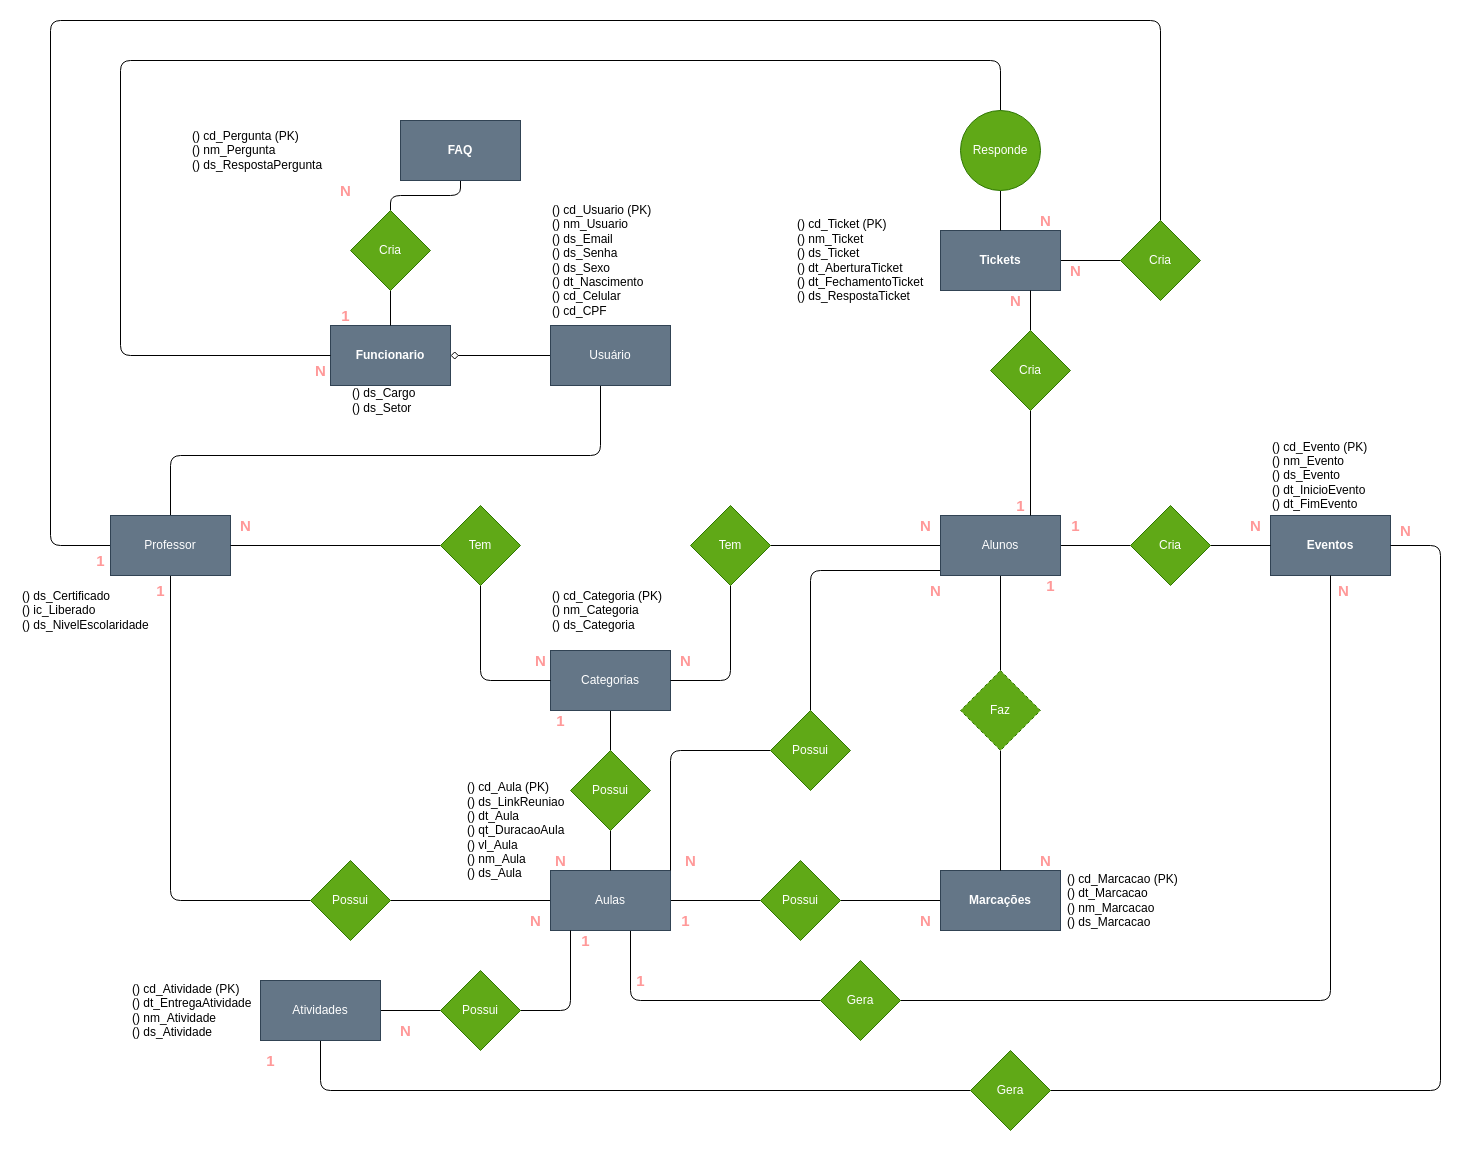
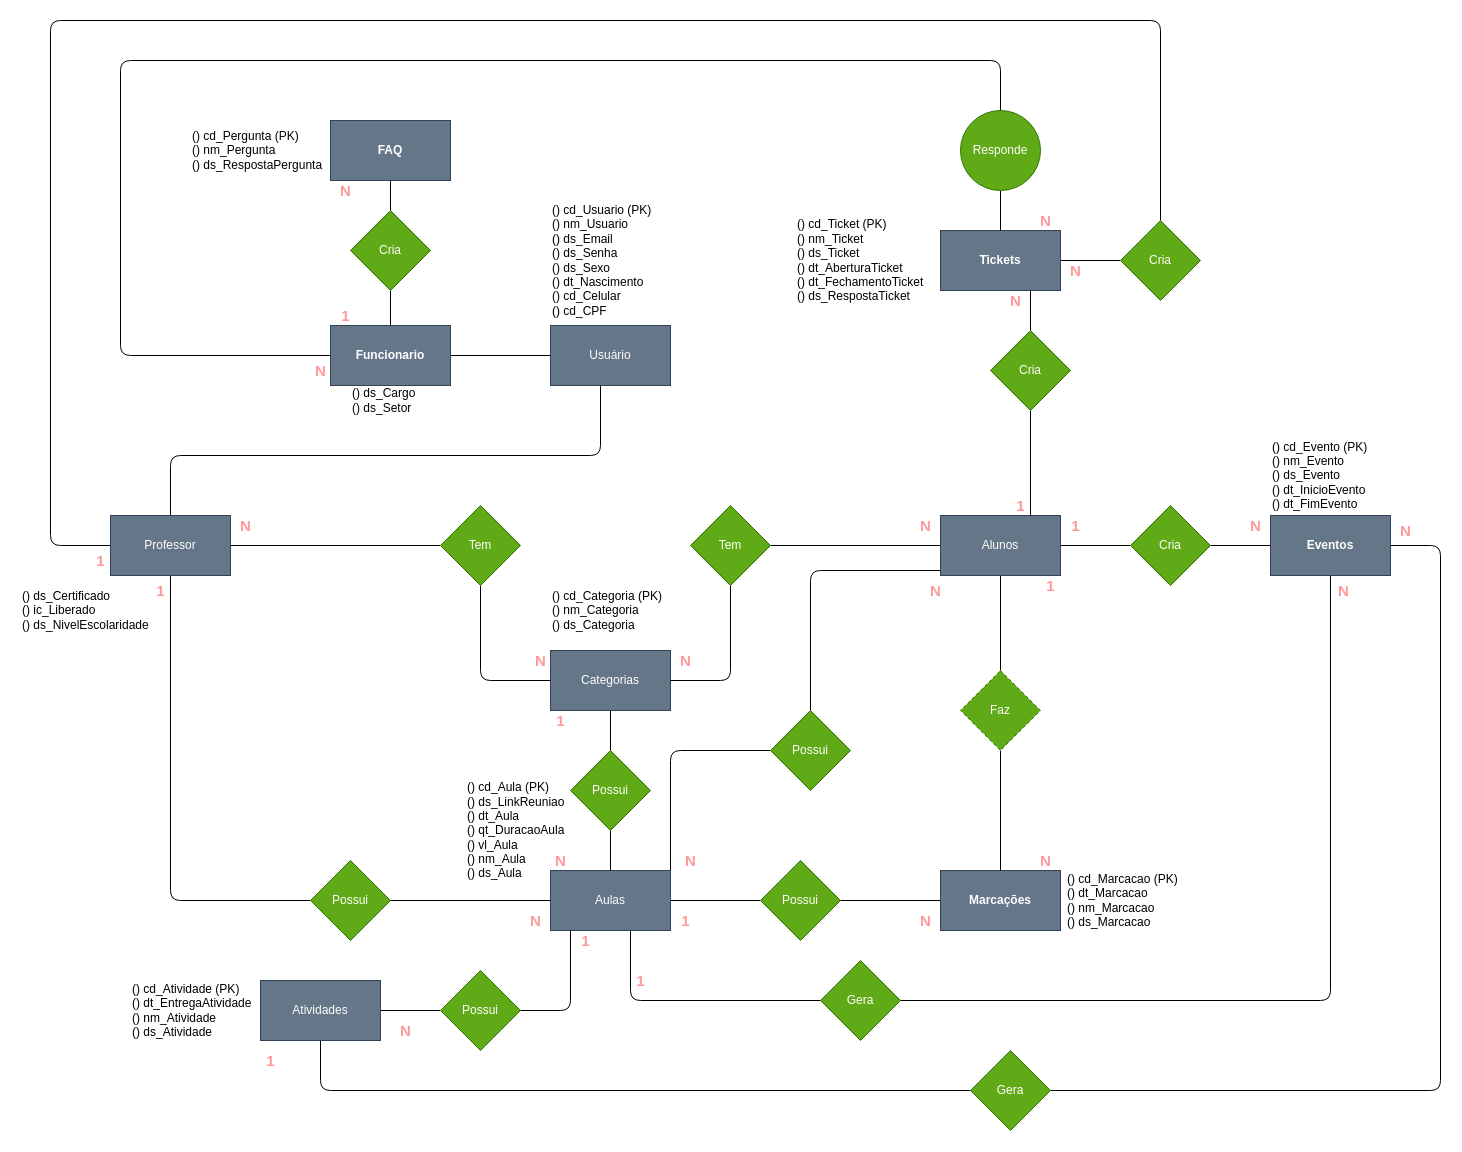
(461, 151) -> (391, 151)
(459, 356) -> (455, 356)
